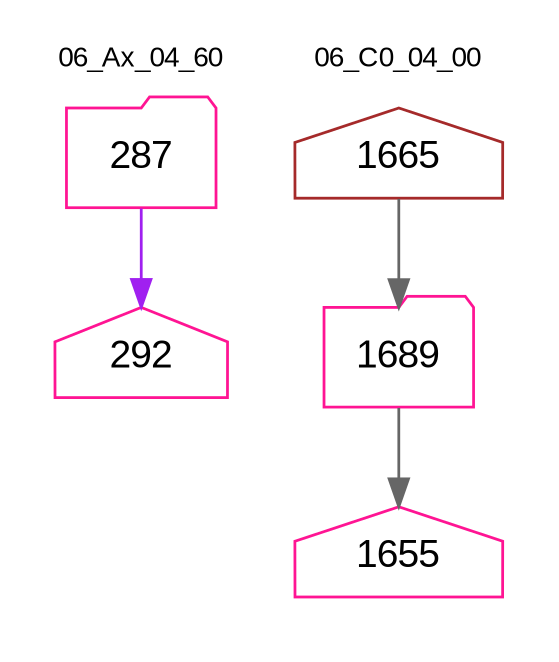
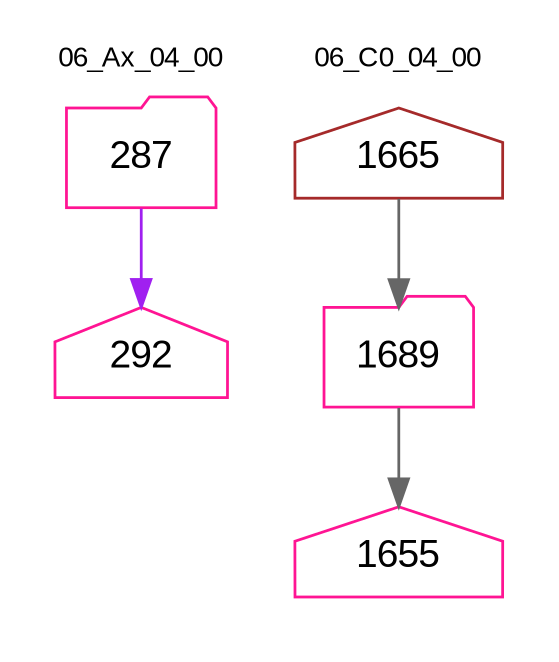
(141, 60) -> (141, 60)
